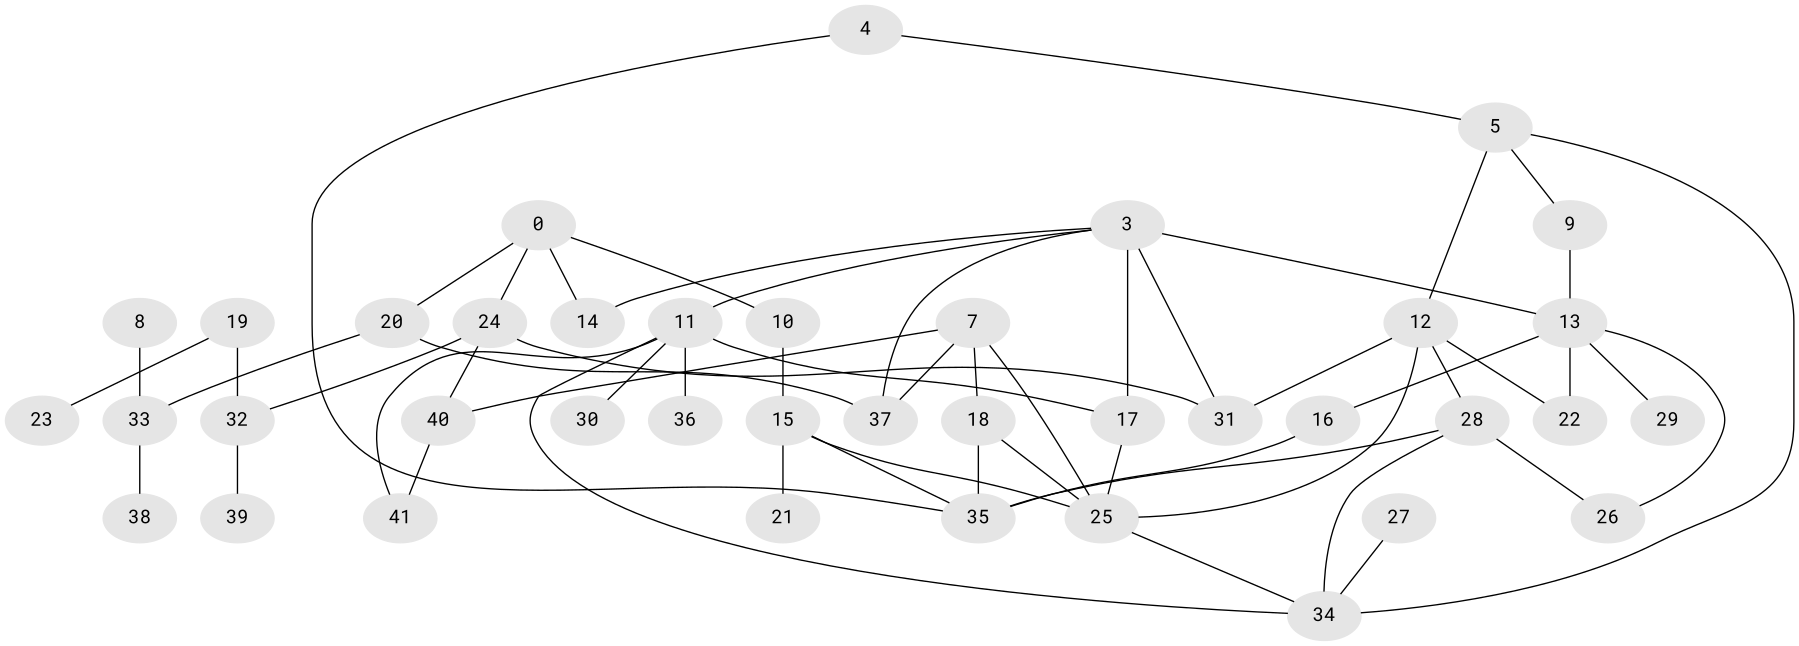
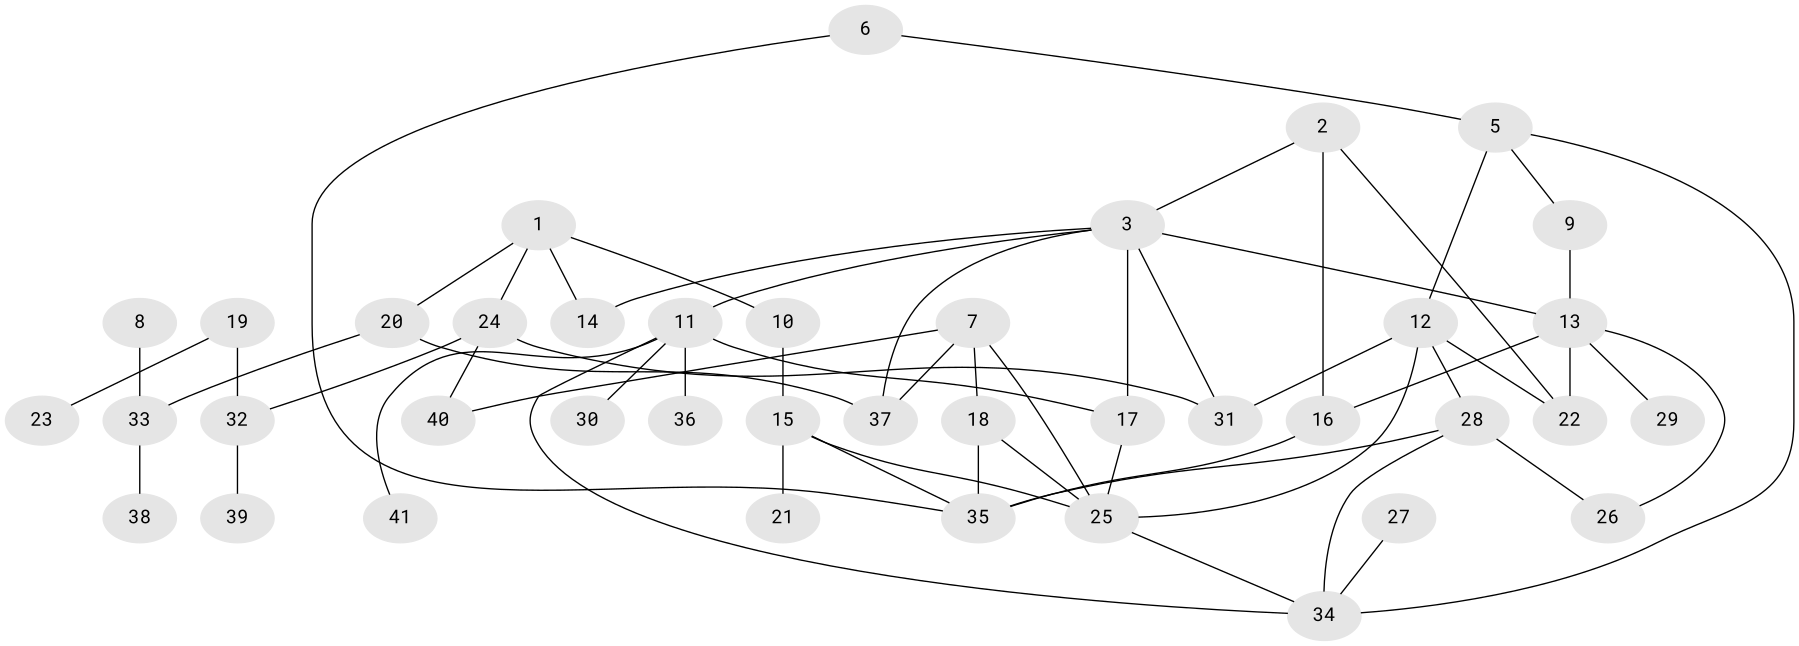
(866, 30) -> (866, 30)
none -> (1323, 128)
(539, 225) -> (539, 225)
(420, 468) -> none
